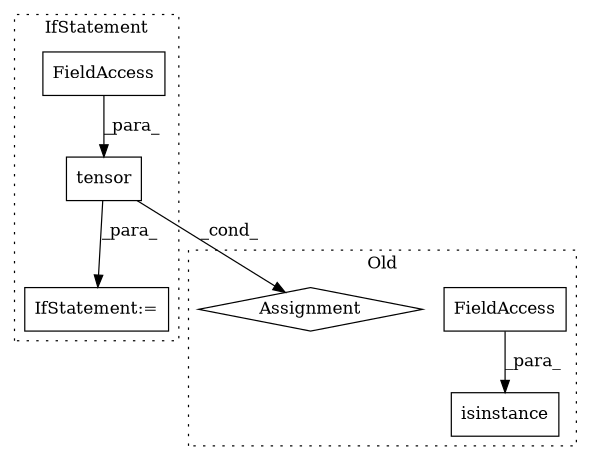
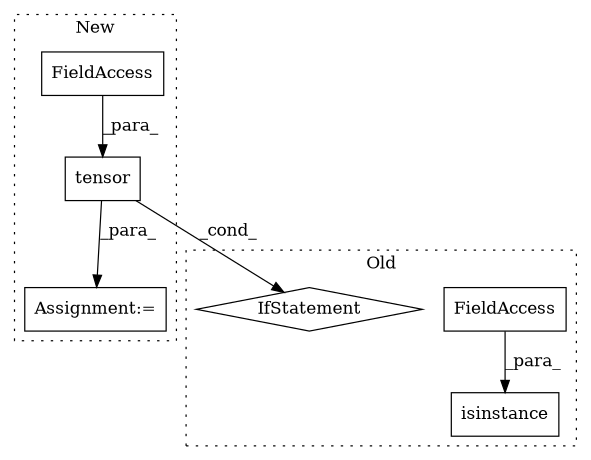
(97, 28) -> (95, 28)
(97, 309) -> (95, 309)
(311, 309) -> (309, 309)
